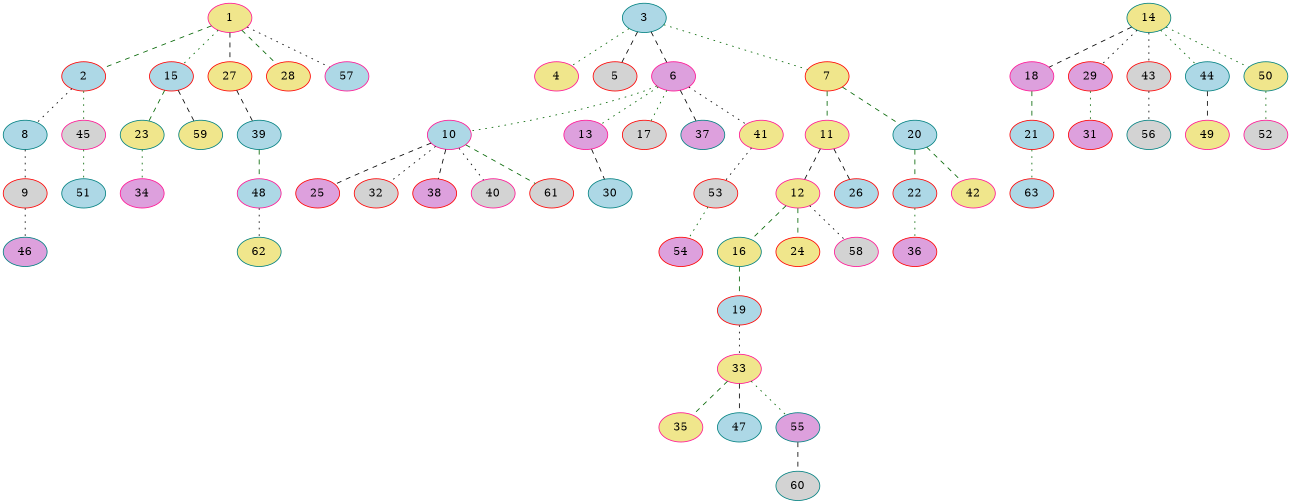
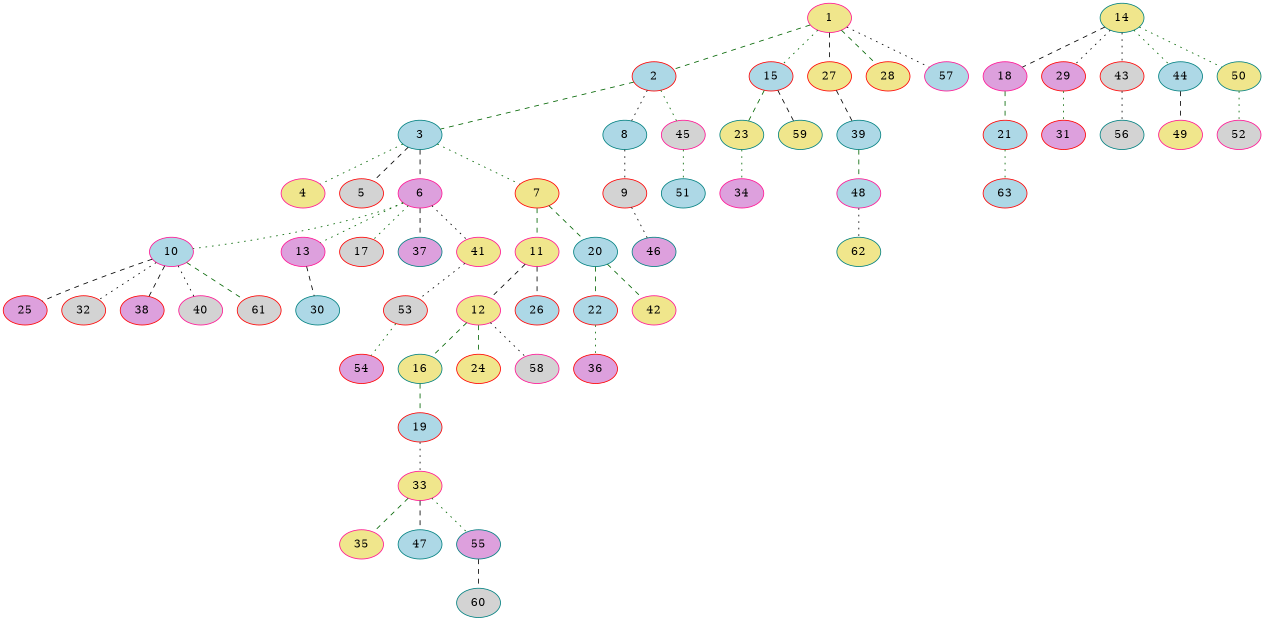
none -> (537, 106)
